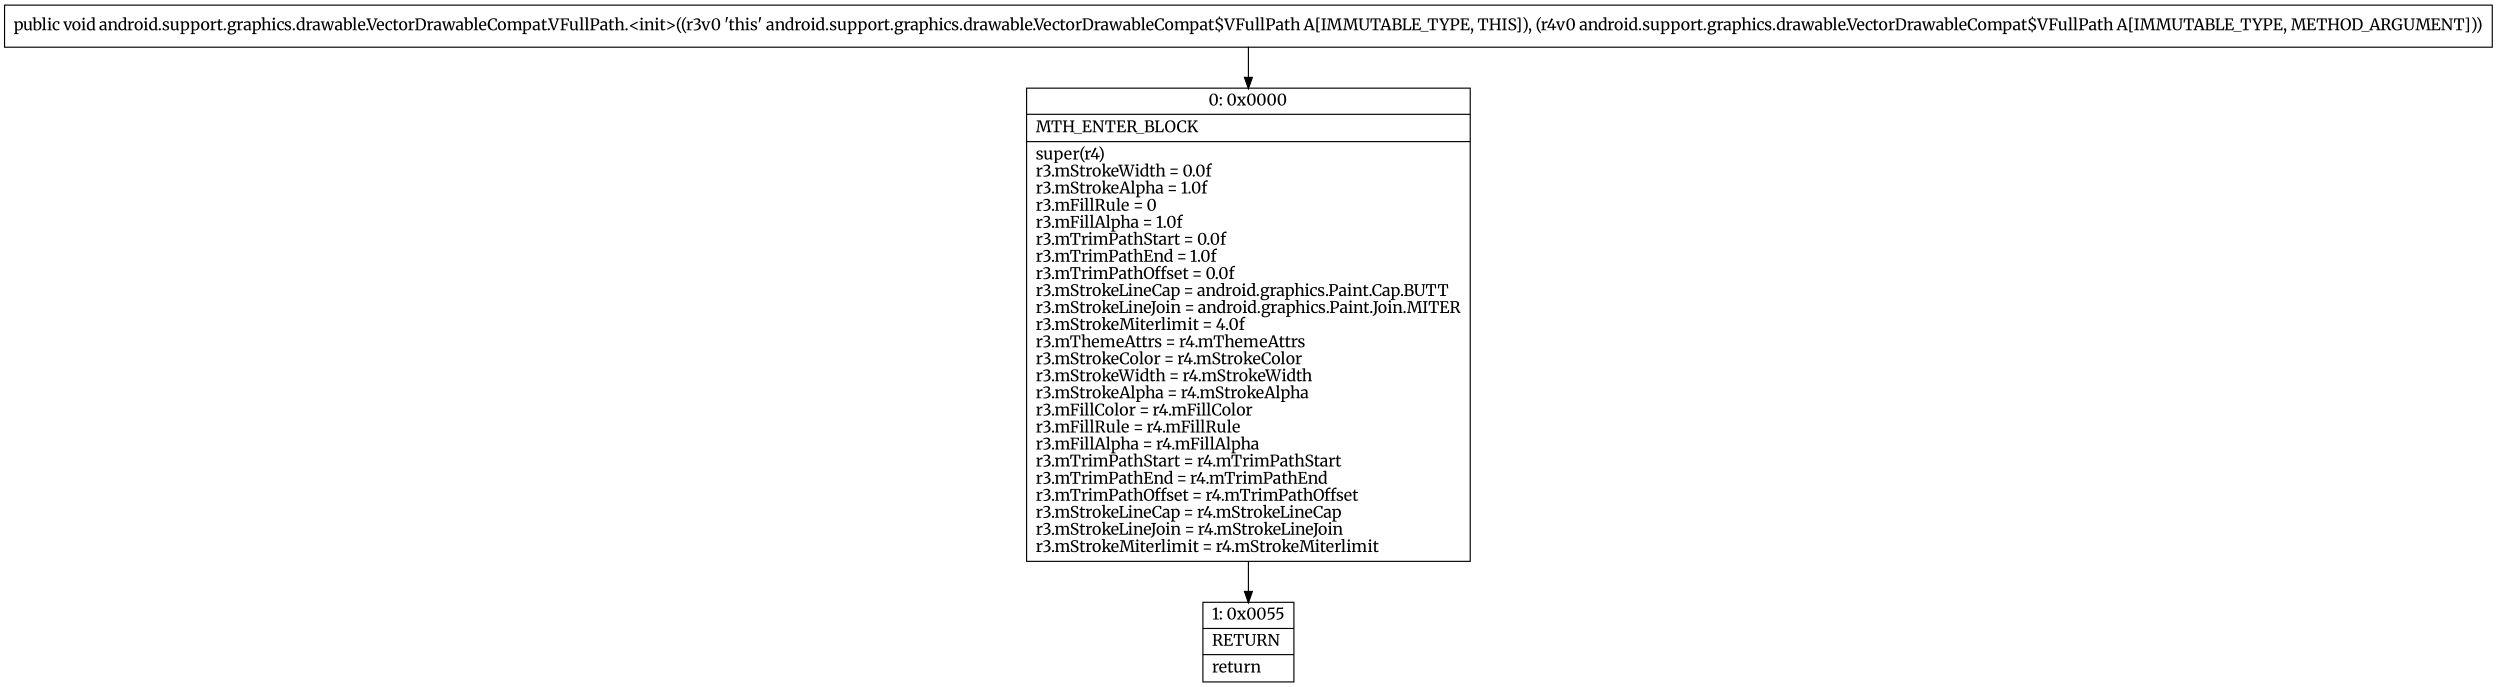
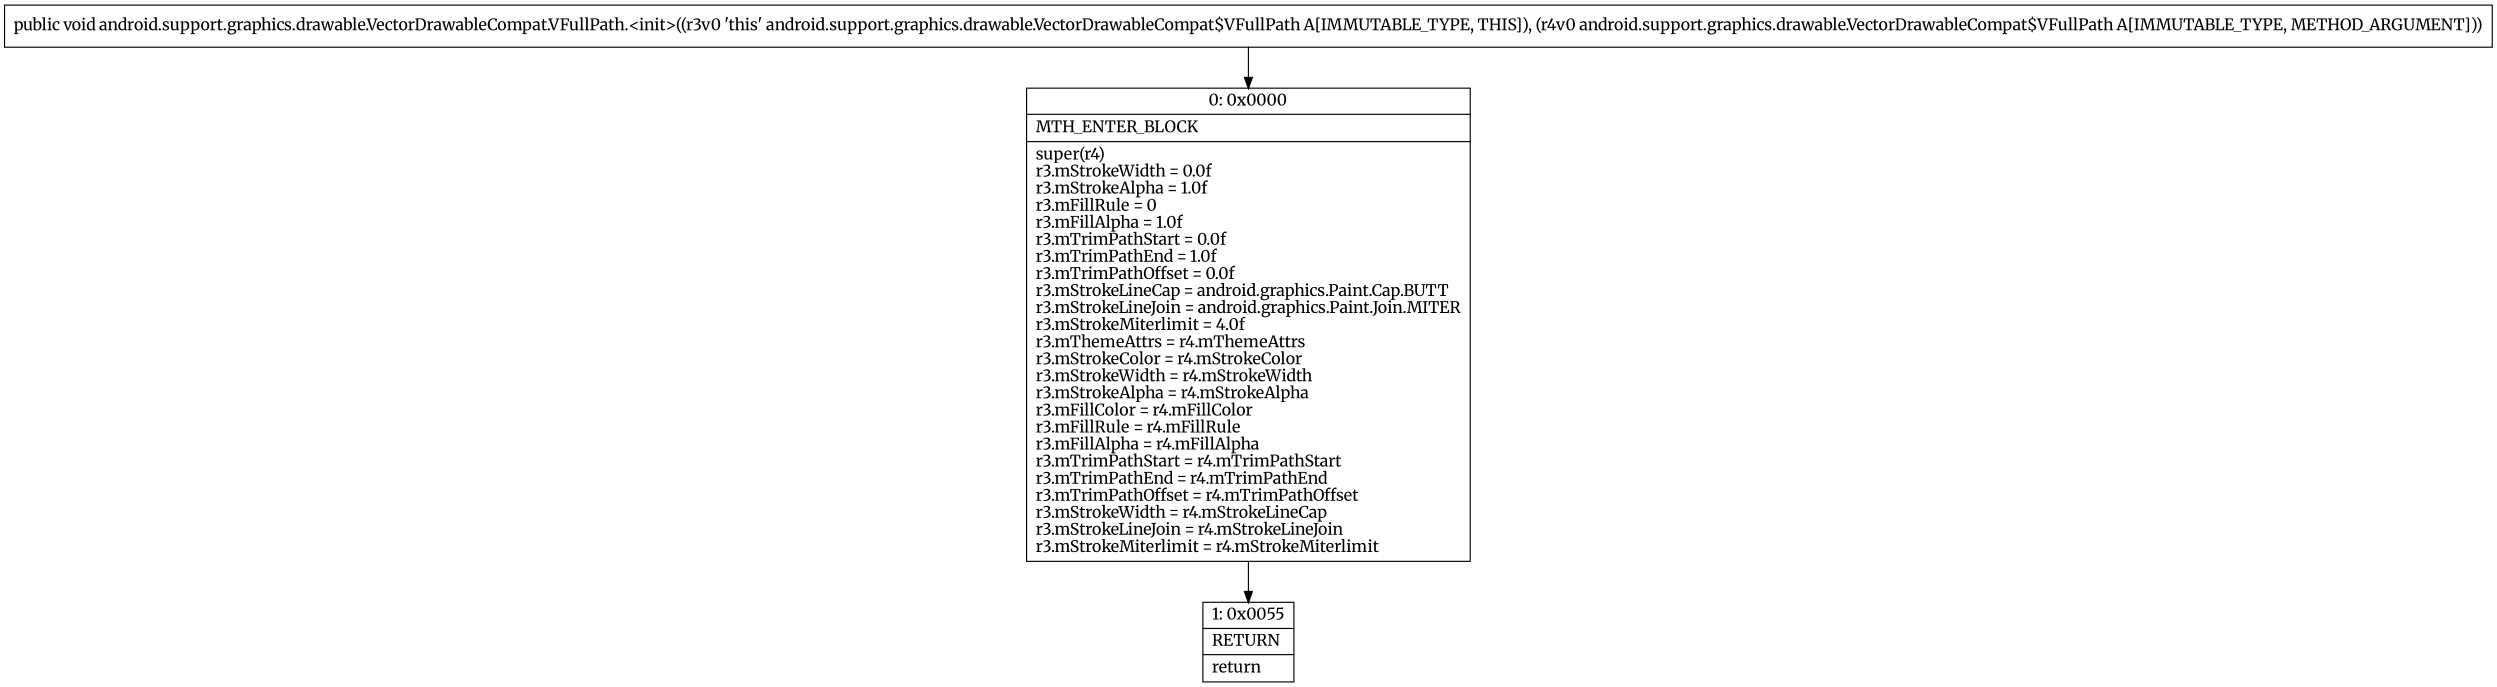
(1189, 513) -> (1181, 513)
